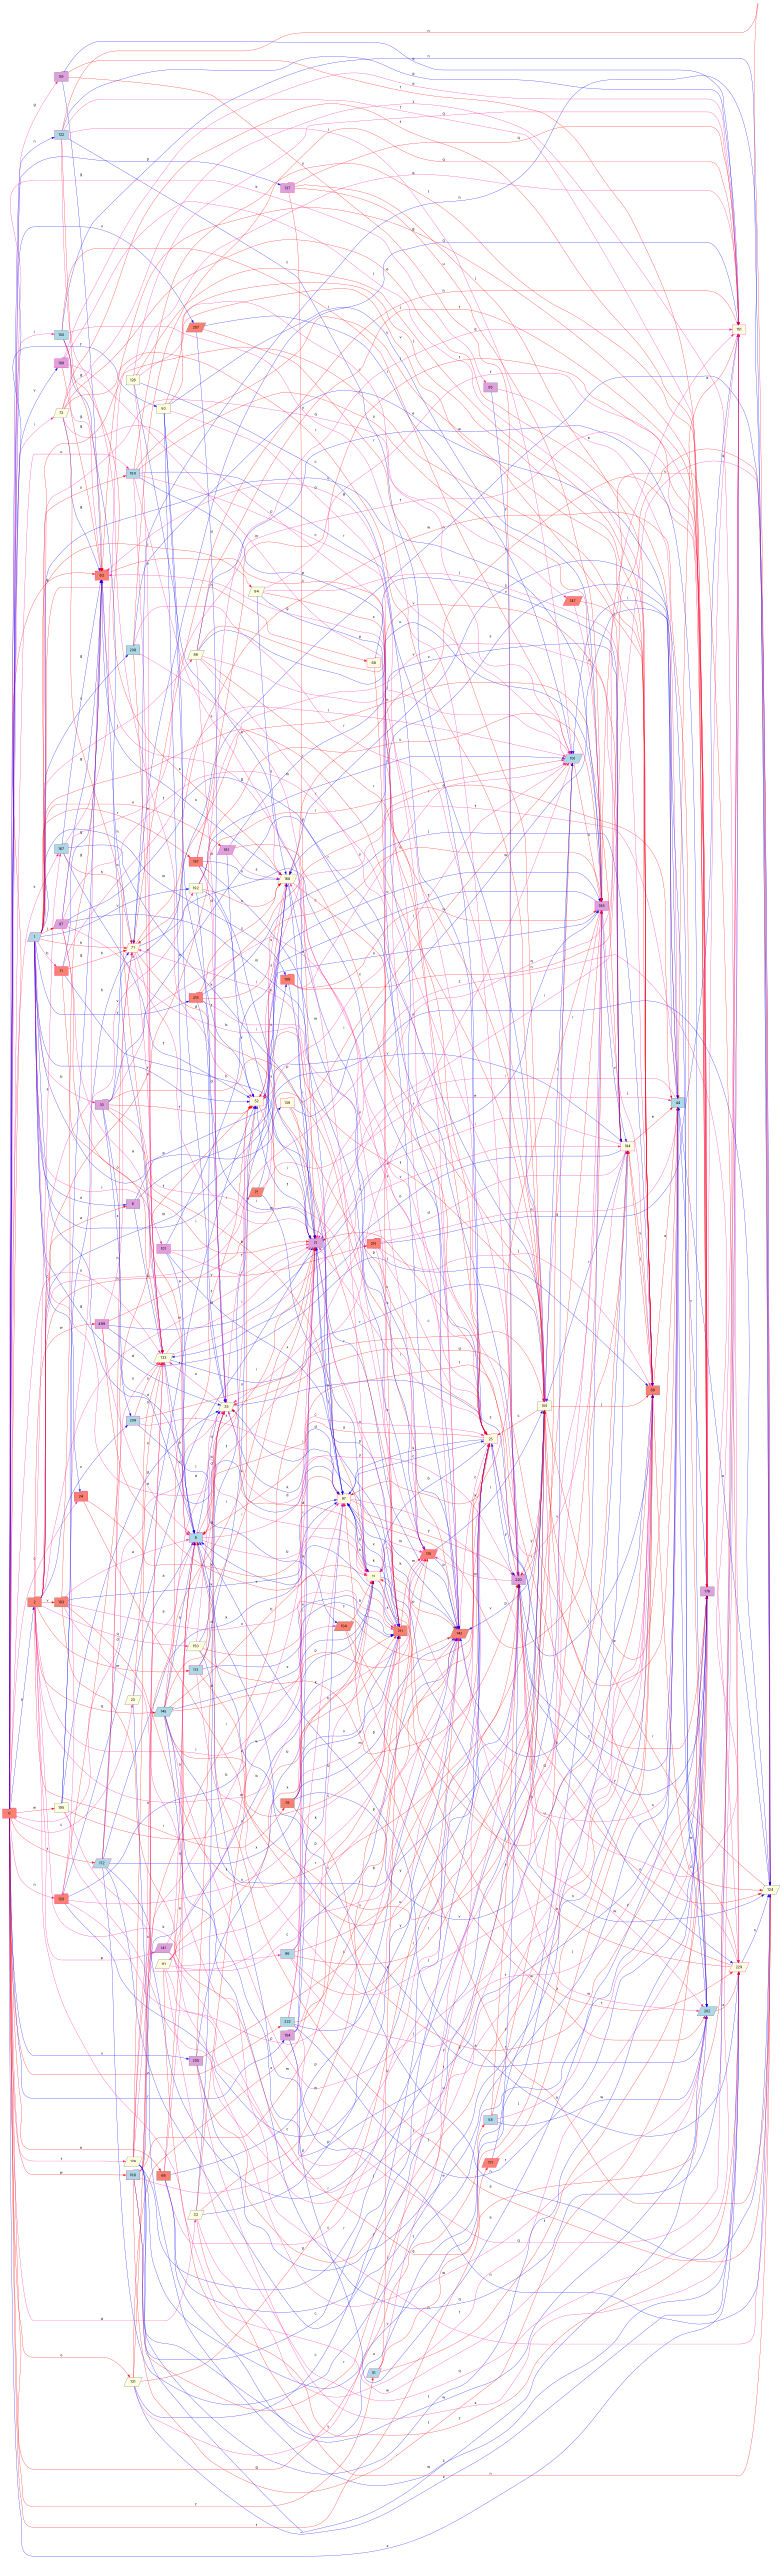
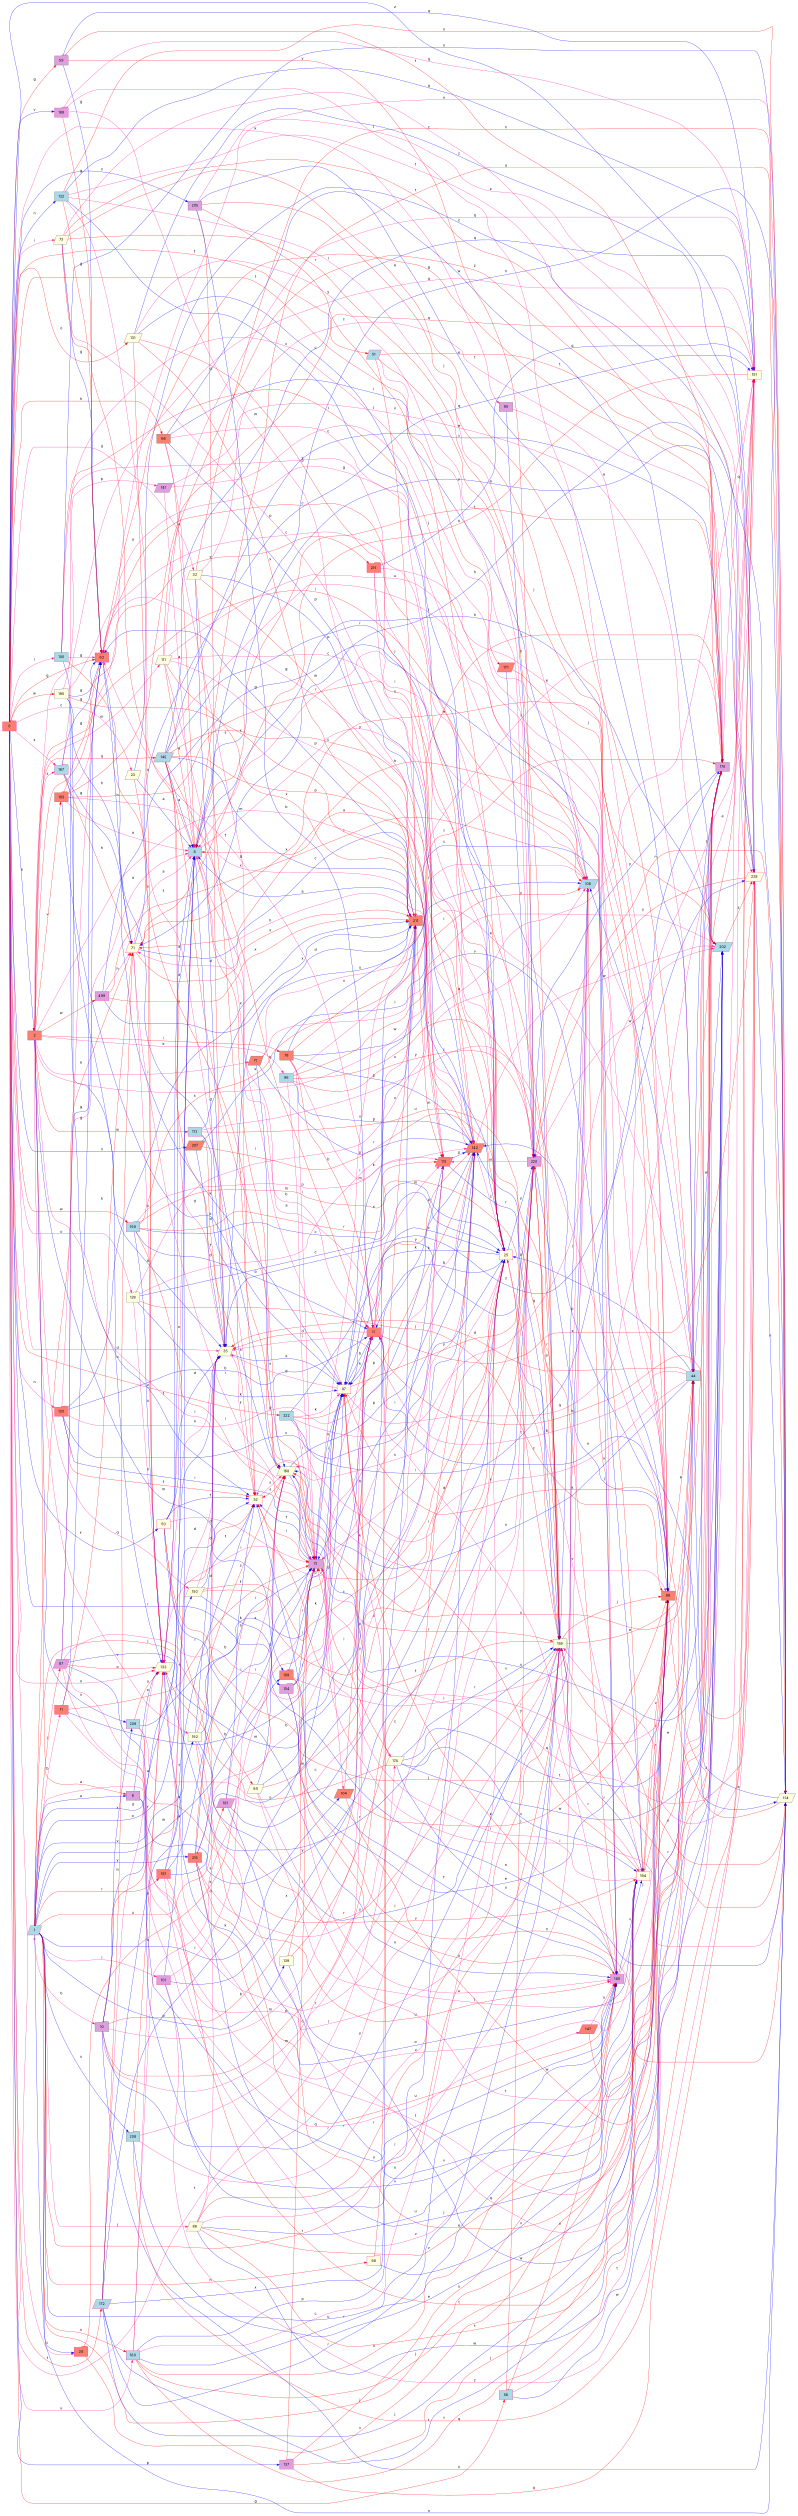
(61, 135) -> (61, 196)
(164, 409) -> (164, 1524)
none -> (289, 732)
(61, 849) -> (61, 770)
(238, 870) -> (181, 1741)
(13, 942) -> (12, 389)
(725, 971) -> none
none -> (15, 1098)
(287, 1103) -> (286, 1961)
(398, 1110) -> (442, 1576)
(387, 1163) -> (395, 682)
(547, 1263) -> (442, 1571)
(98, 1376) -> (348, 1625)
(100, 1383) -> (56, 753)
(126, 1439) -> (155, 887)
(374, 1576) -> (374, 1332)
(519, 1580) -> (534, 1162)
(35, 1602) -> (35, 1035)
(203, 1840) -> (365, 1575)
(296, 1842) -> (165, 1105)
(148, 1849) -> (149, 1446)
(287, 2035) -> (286, 1689)
